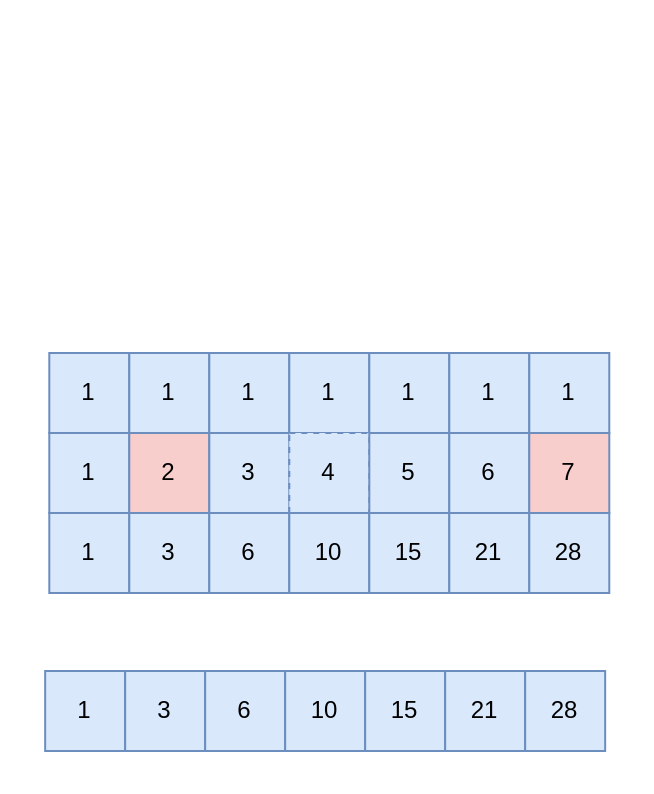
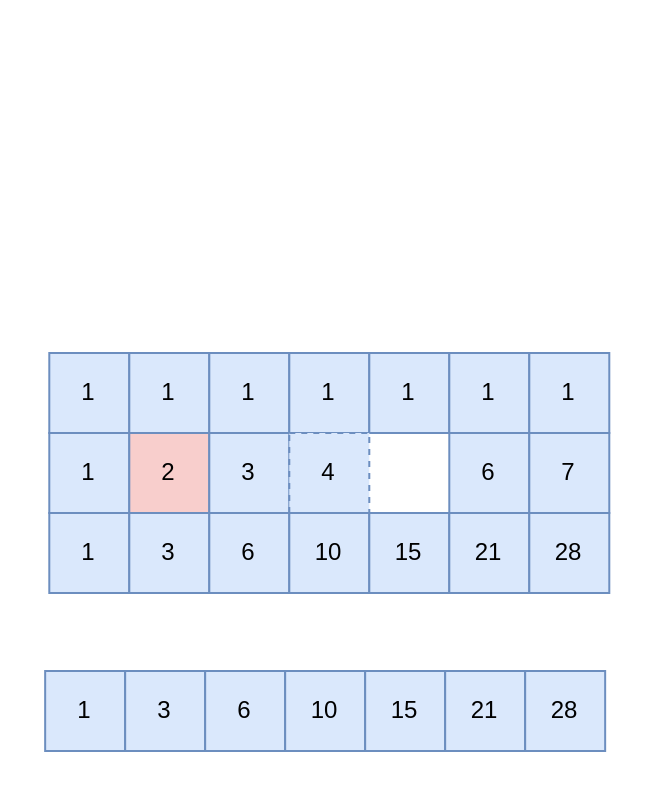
(409, 473) -> none
(569, 473) -> (569, 473)
